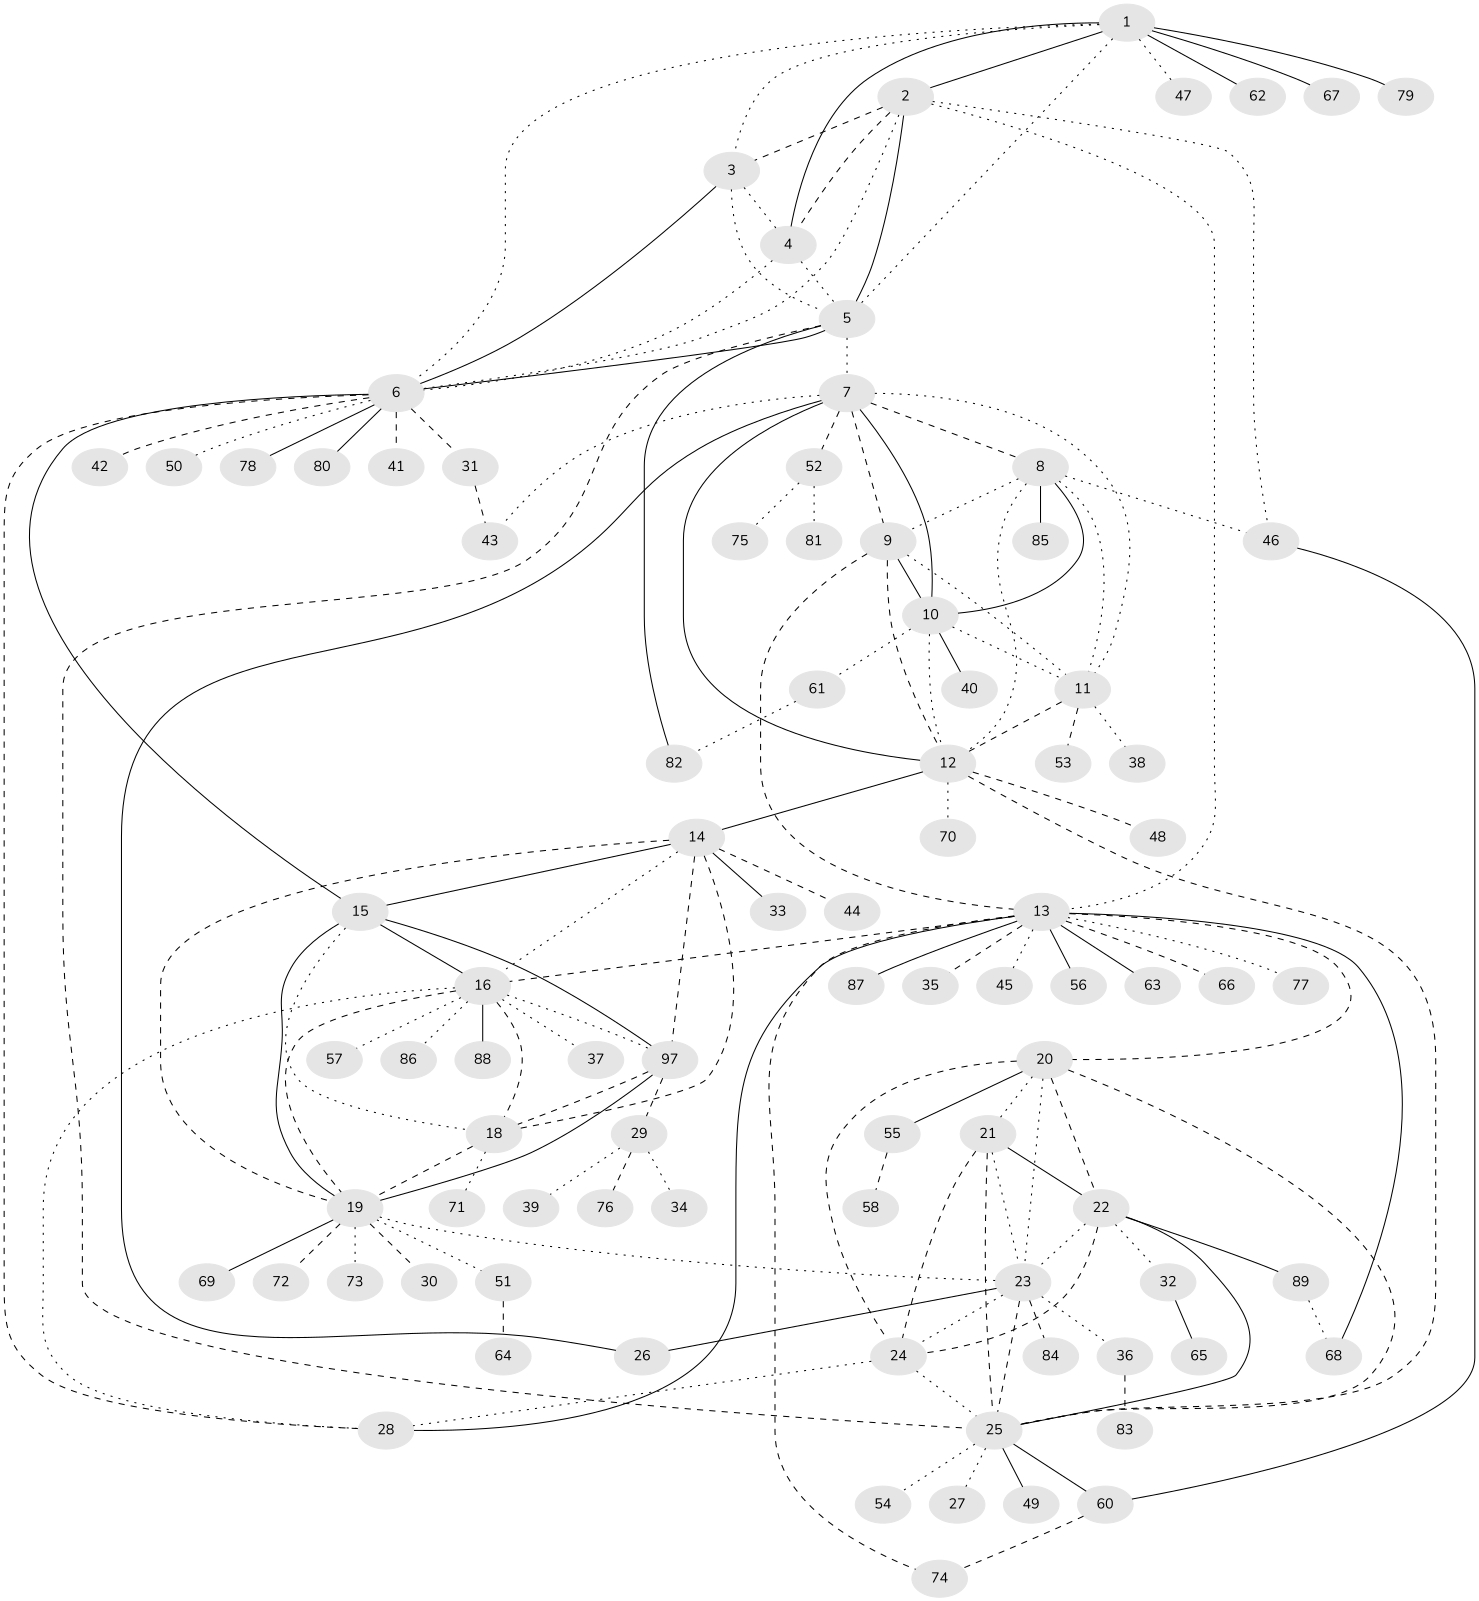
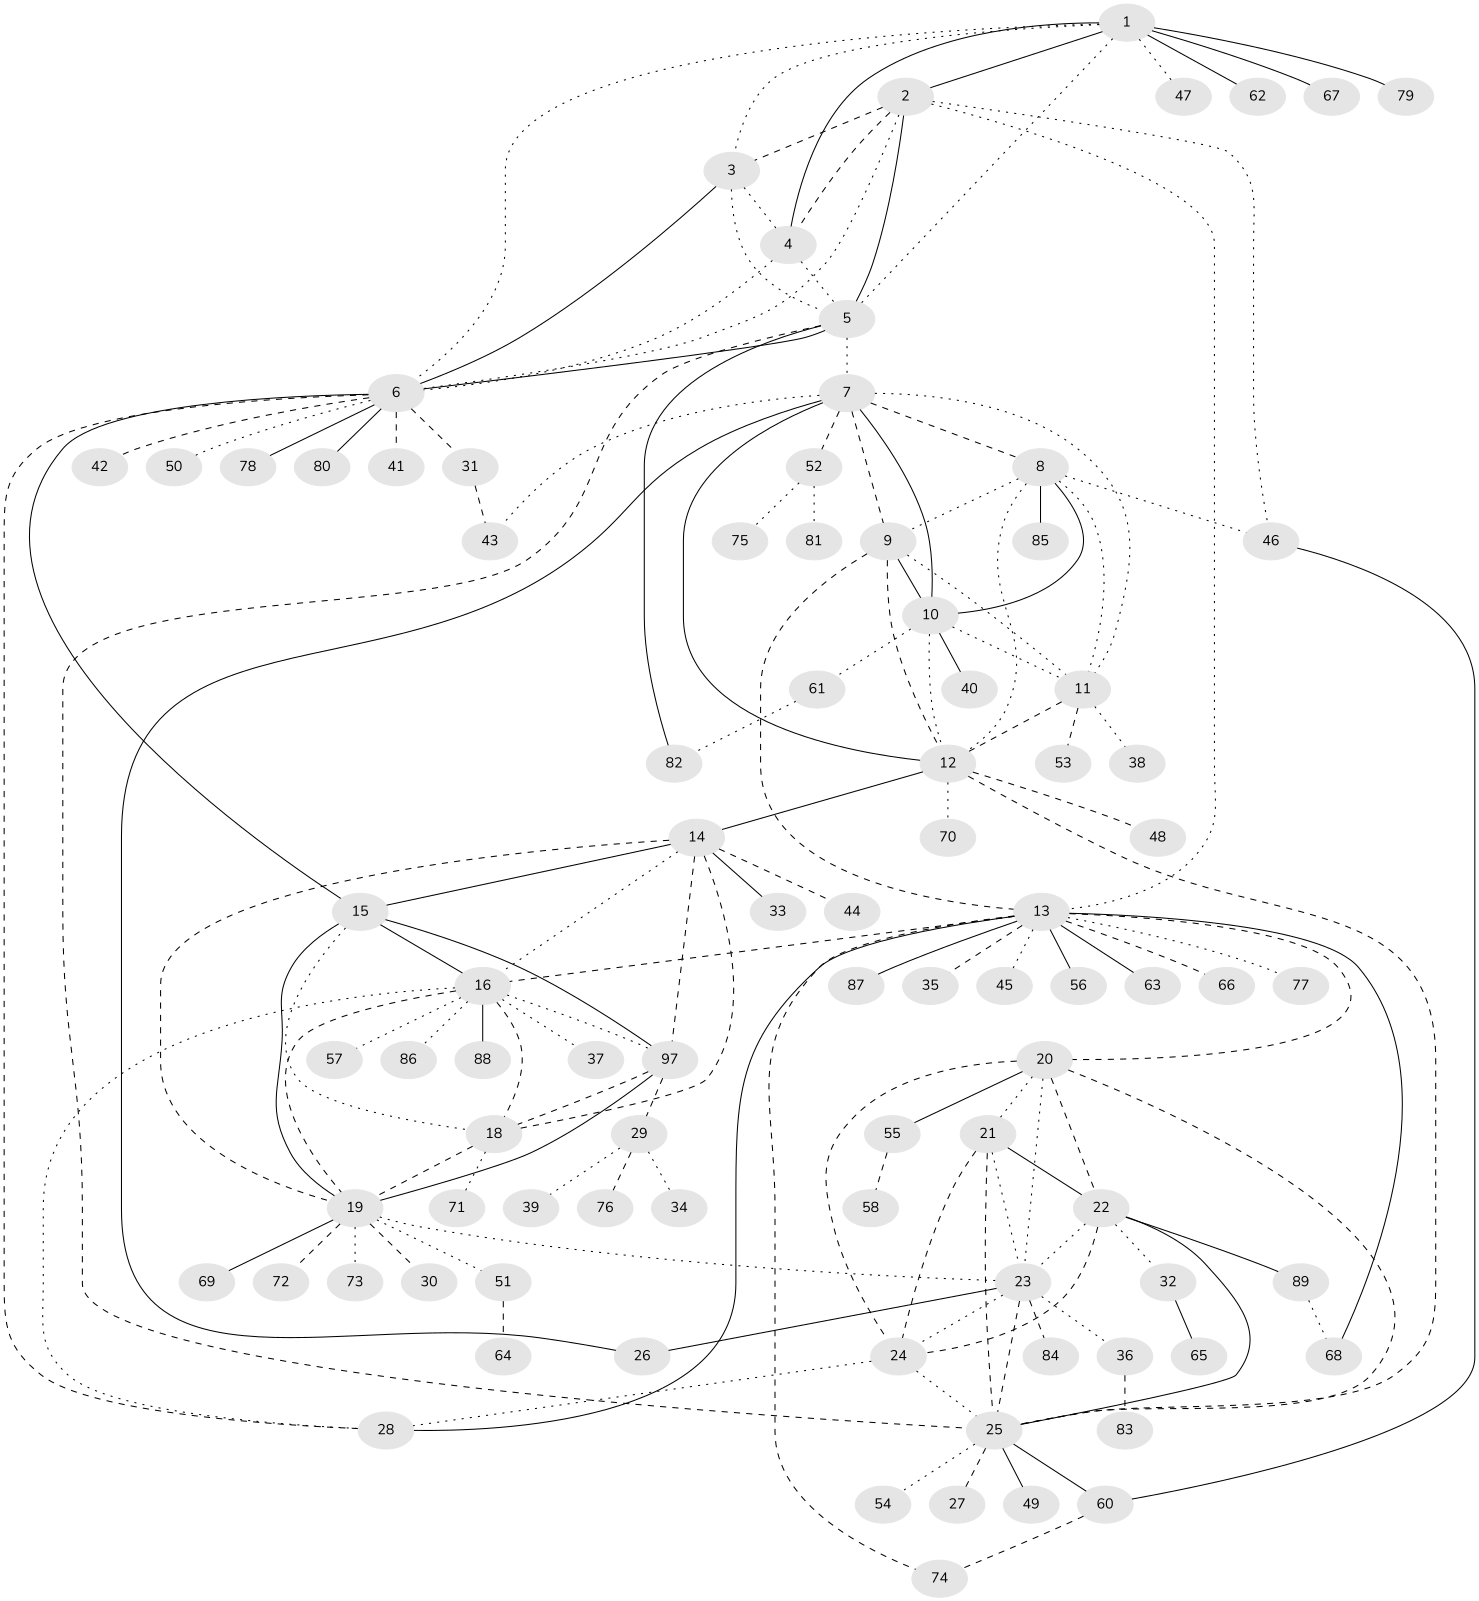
(976, 1468) -> (976, 1468)
